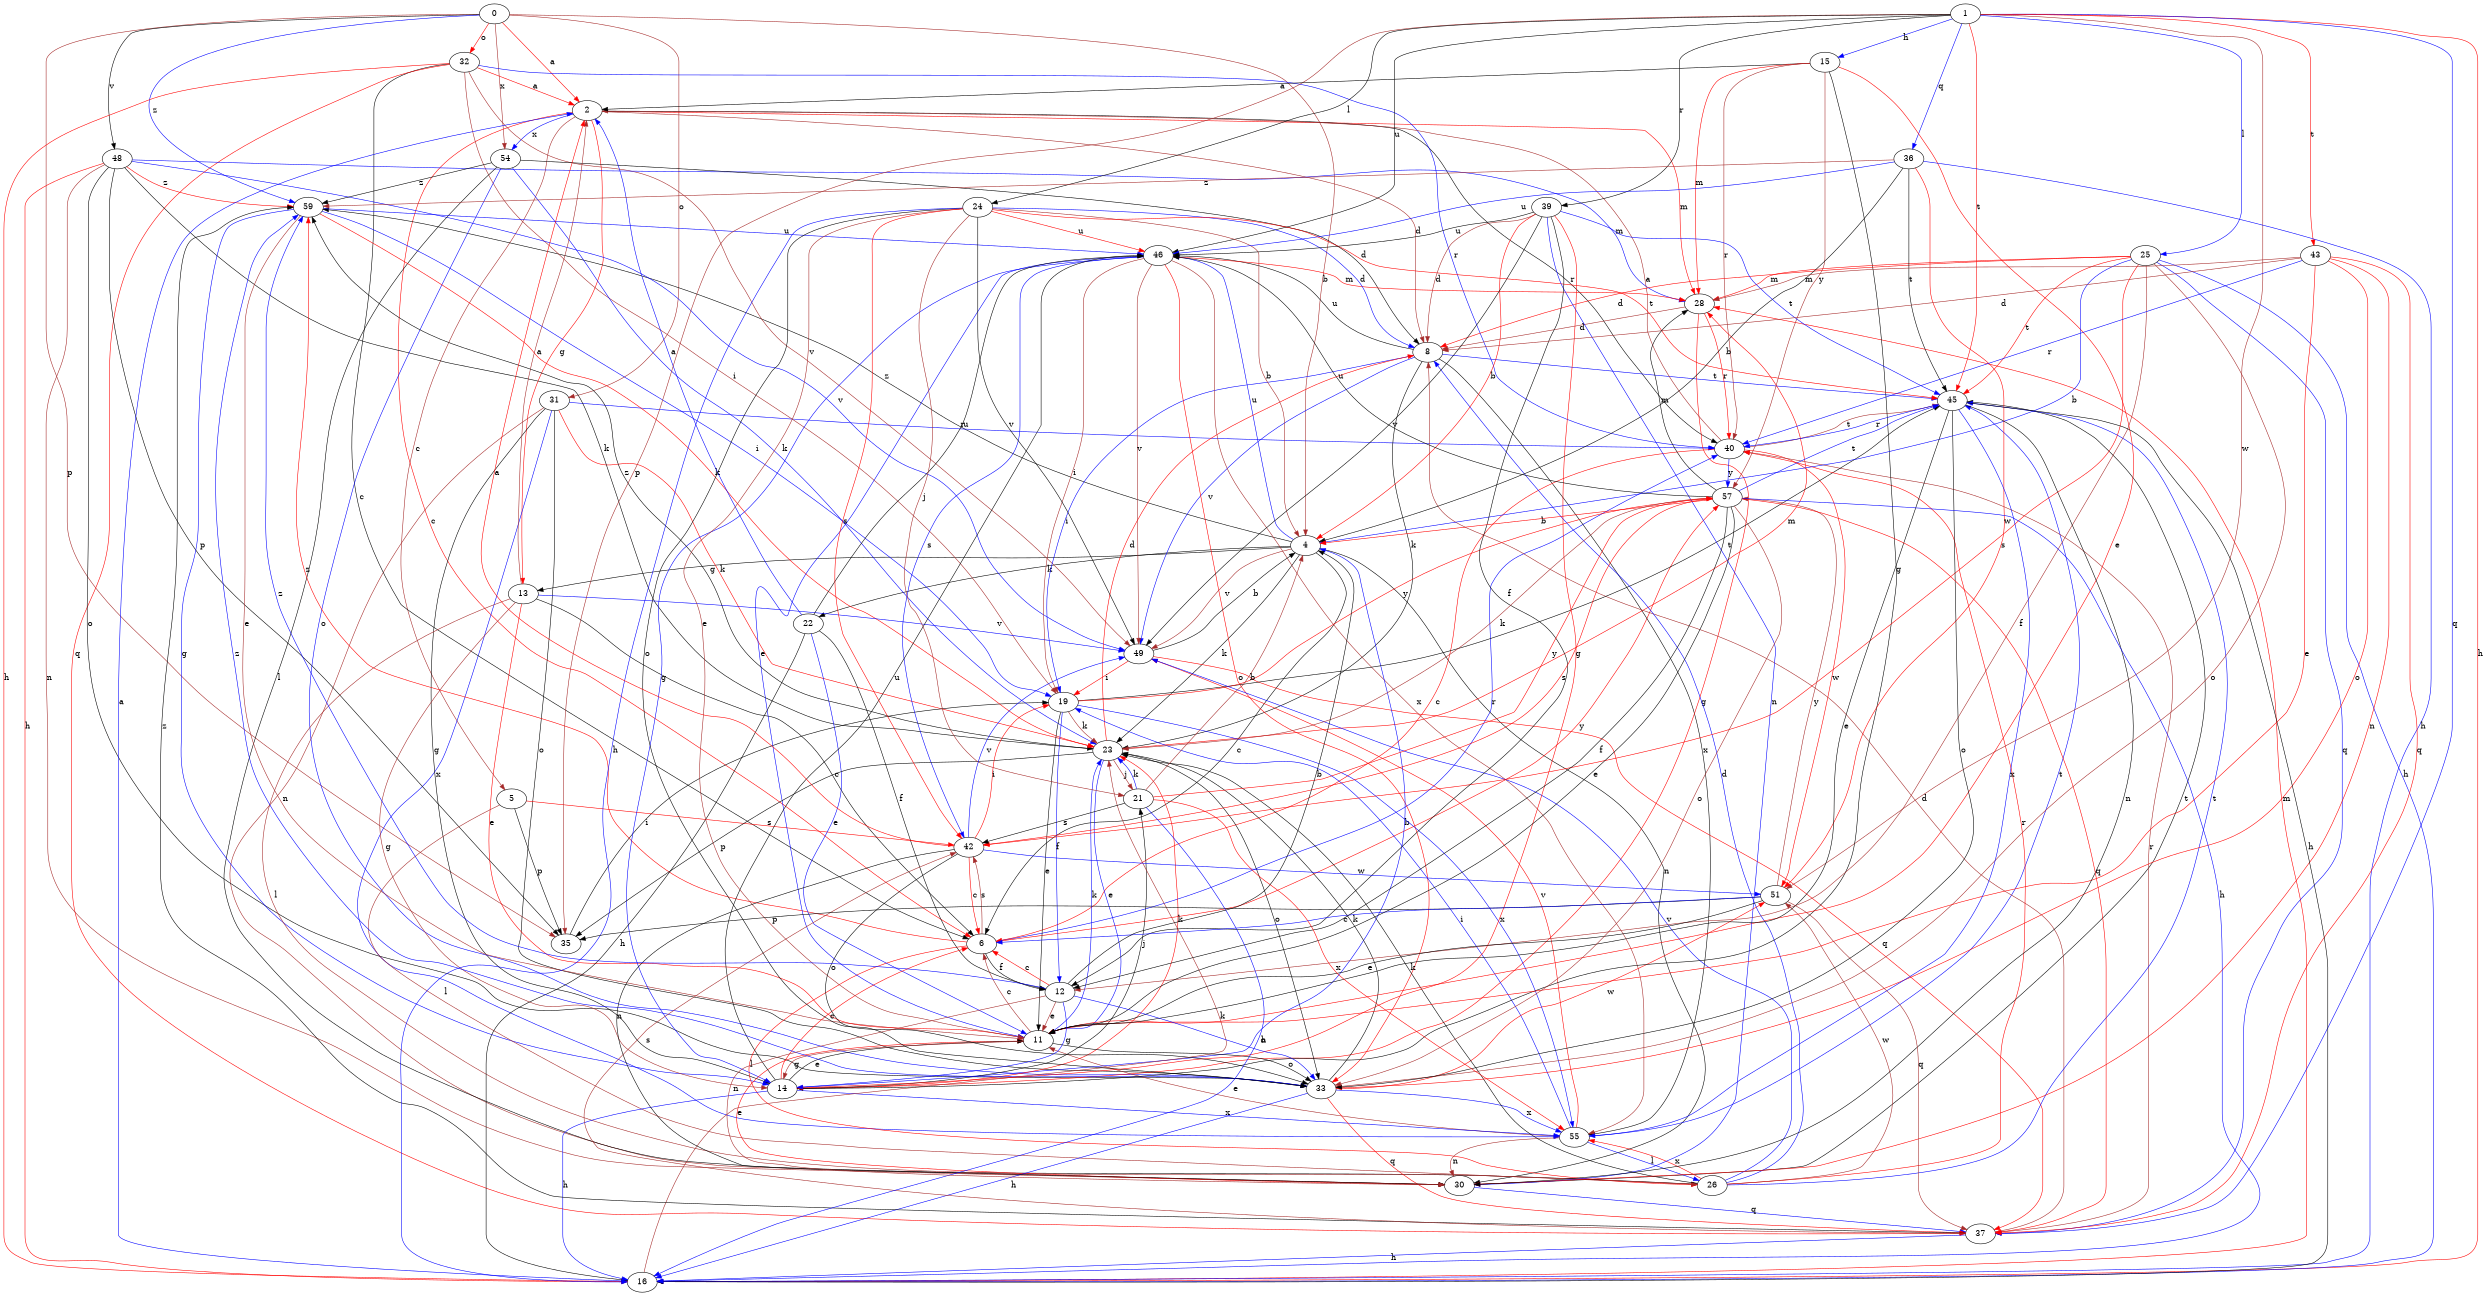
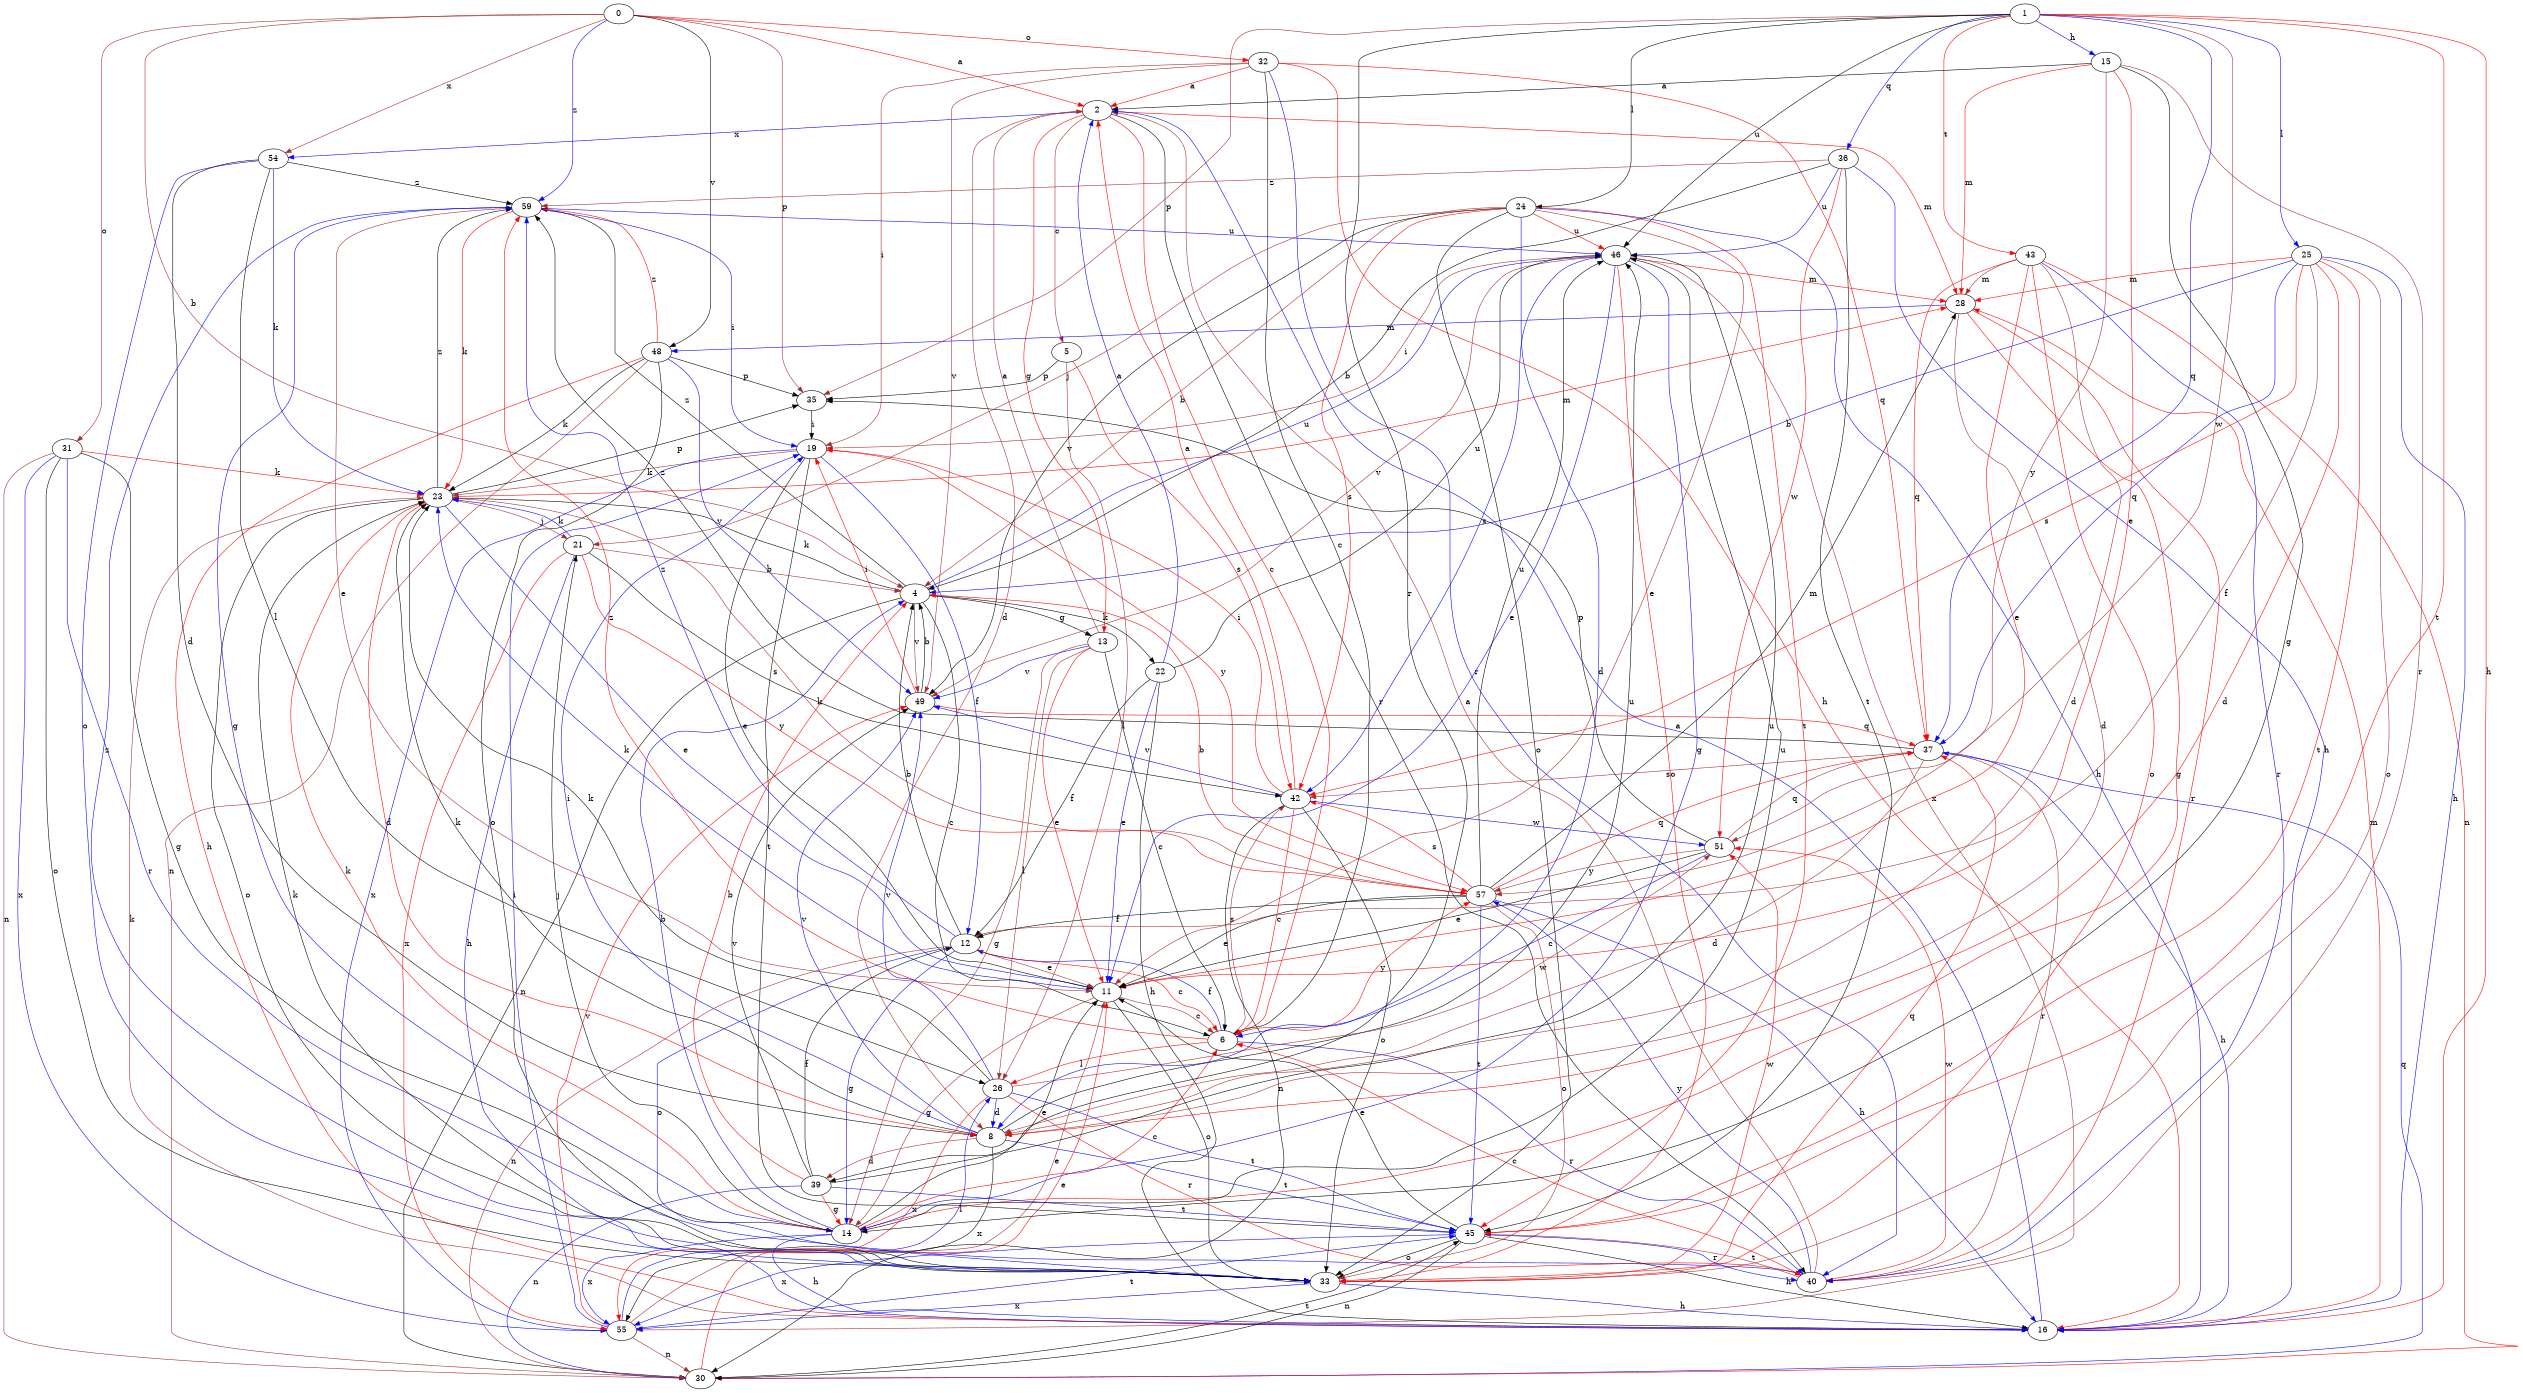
(931, 173) -> (1280, 329)
(1453, 243) -> (905, 1148)
(1001, 973) -> (1123, 962)
